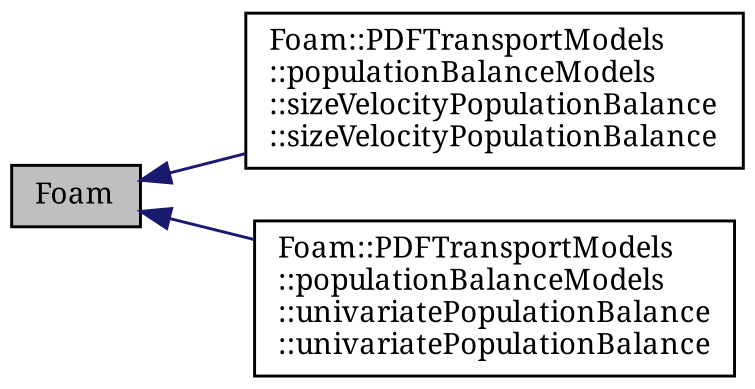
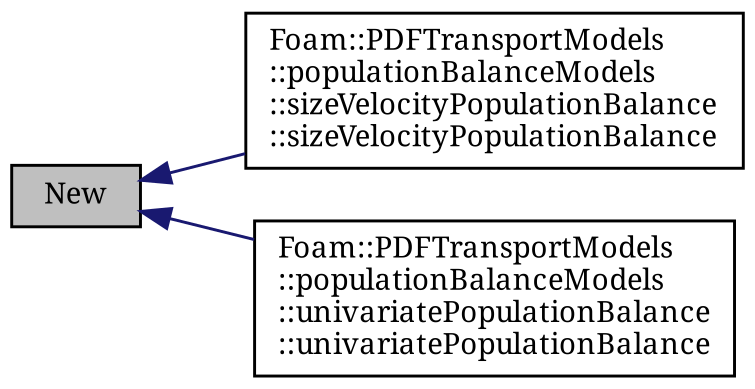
(76, 196) -> (76, 196)
